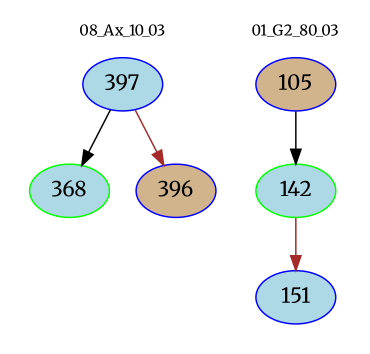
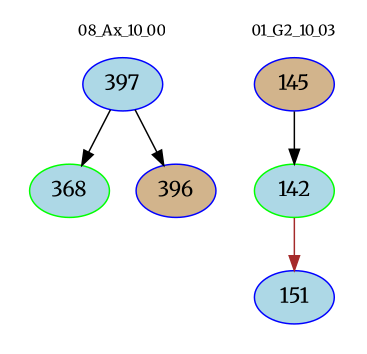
(123, 32) -> (123, 32)
(296, 32) -> (294, 32)
(296, 84) -> (294, 84)
(146, 131) -> (146, 131)
